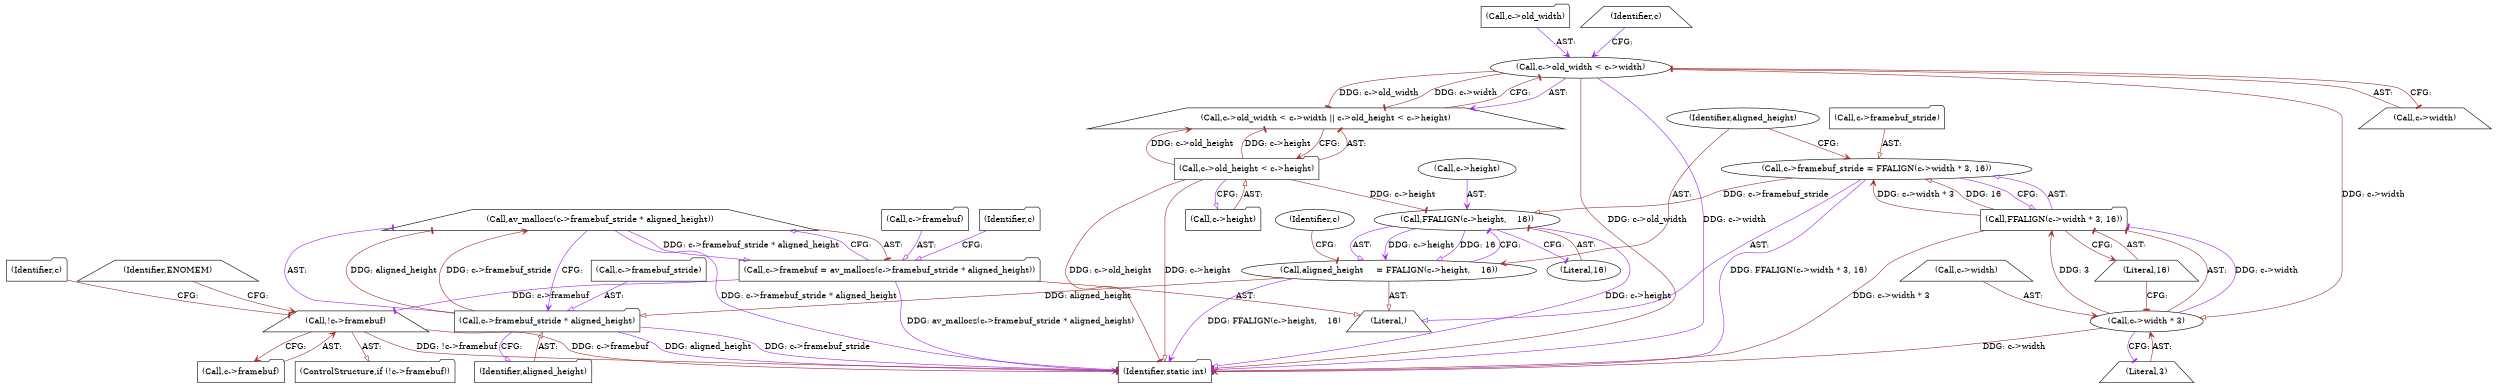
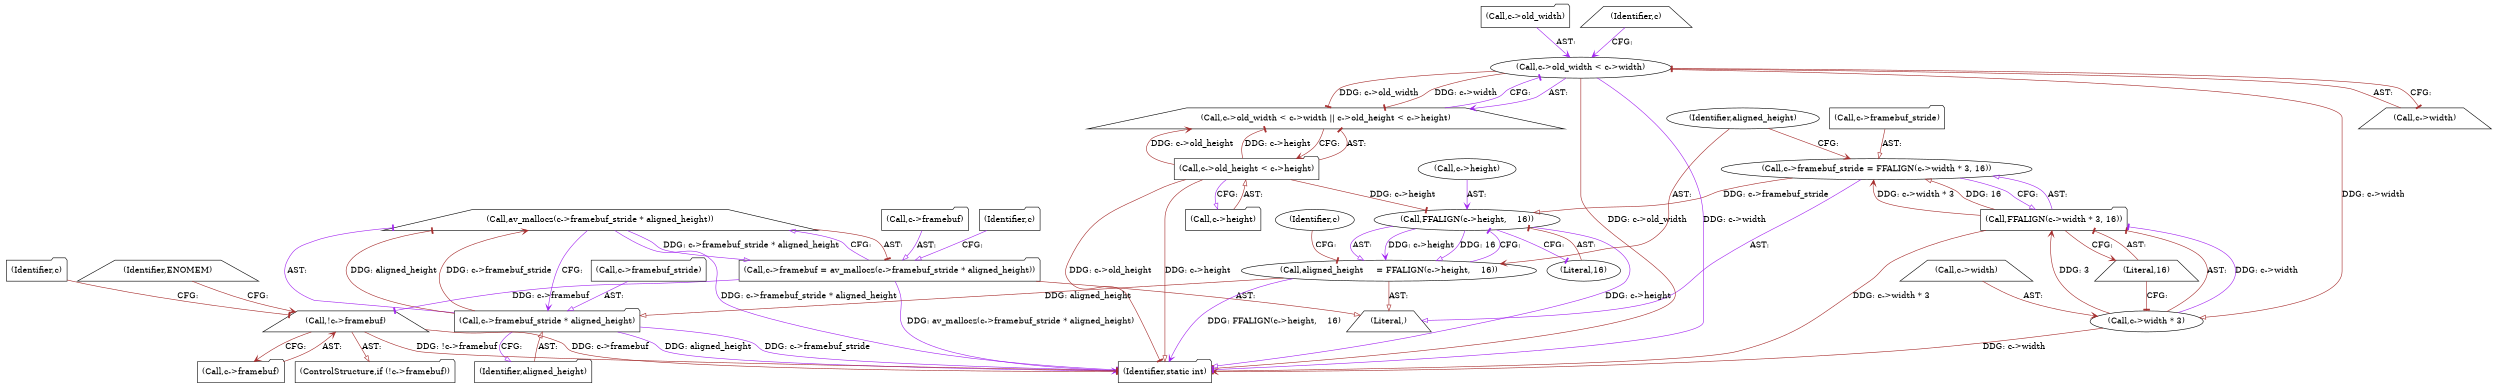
(1494, 99) -> (1494, 99)
(1720, 341) -> none
(2147, 372) -> none
